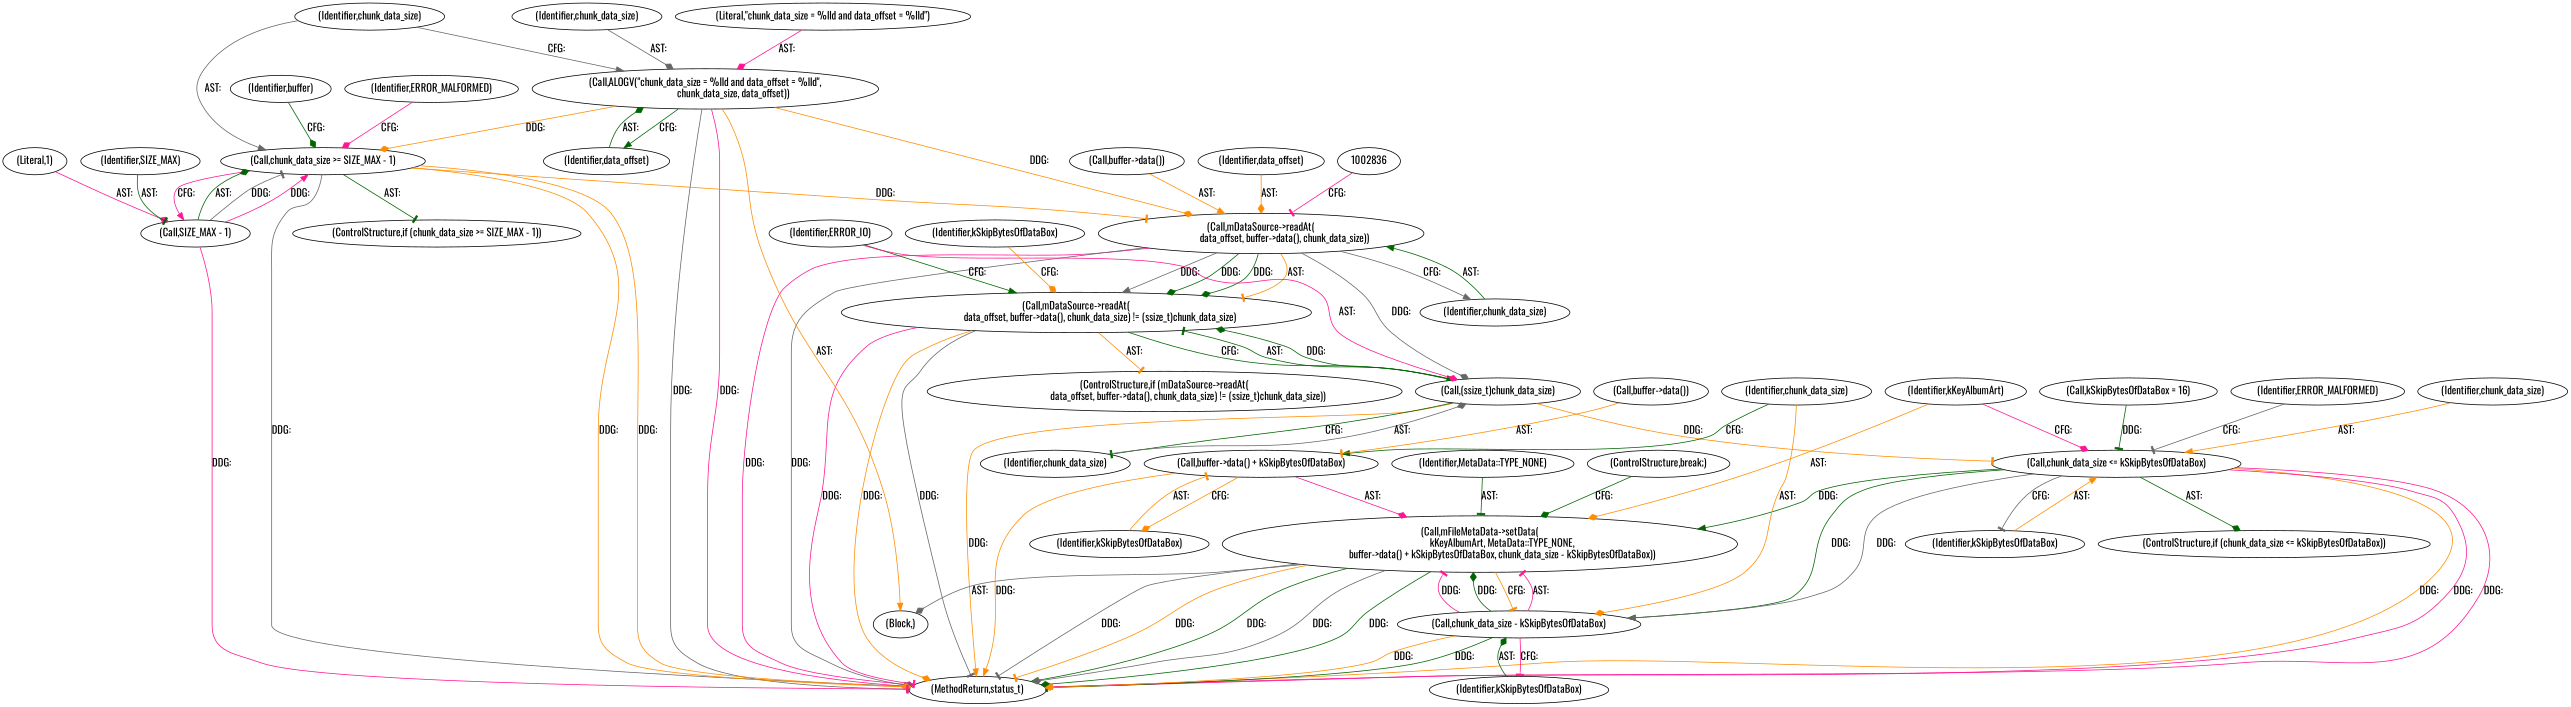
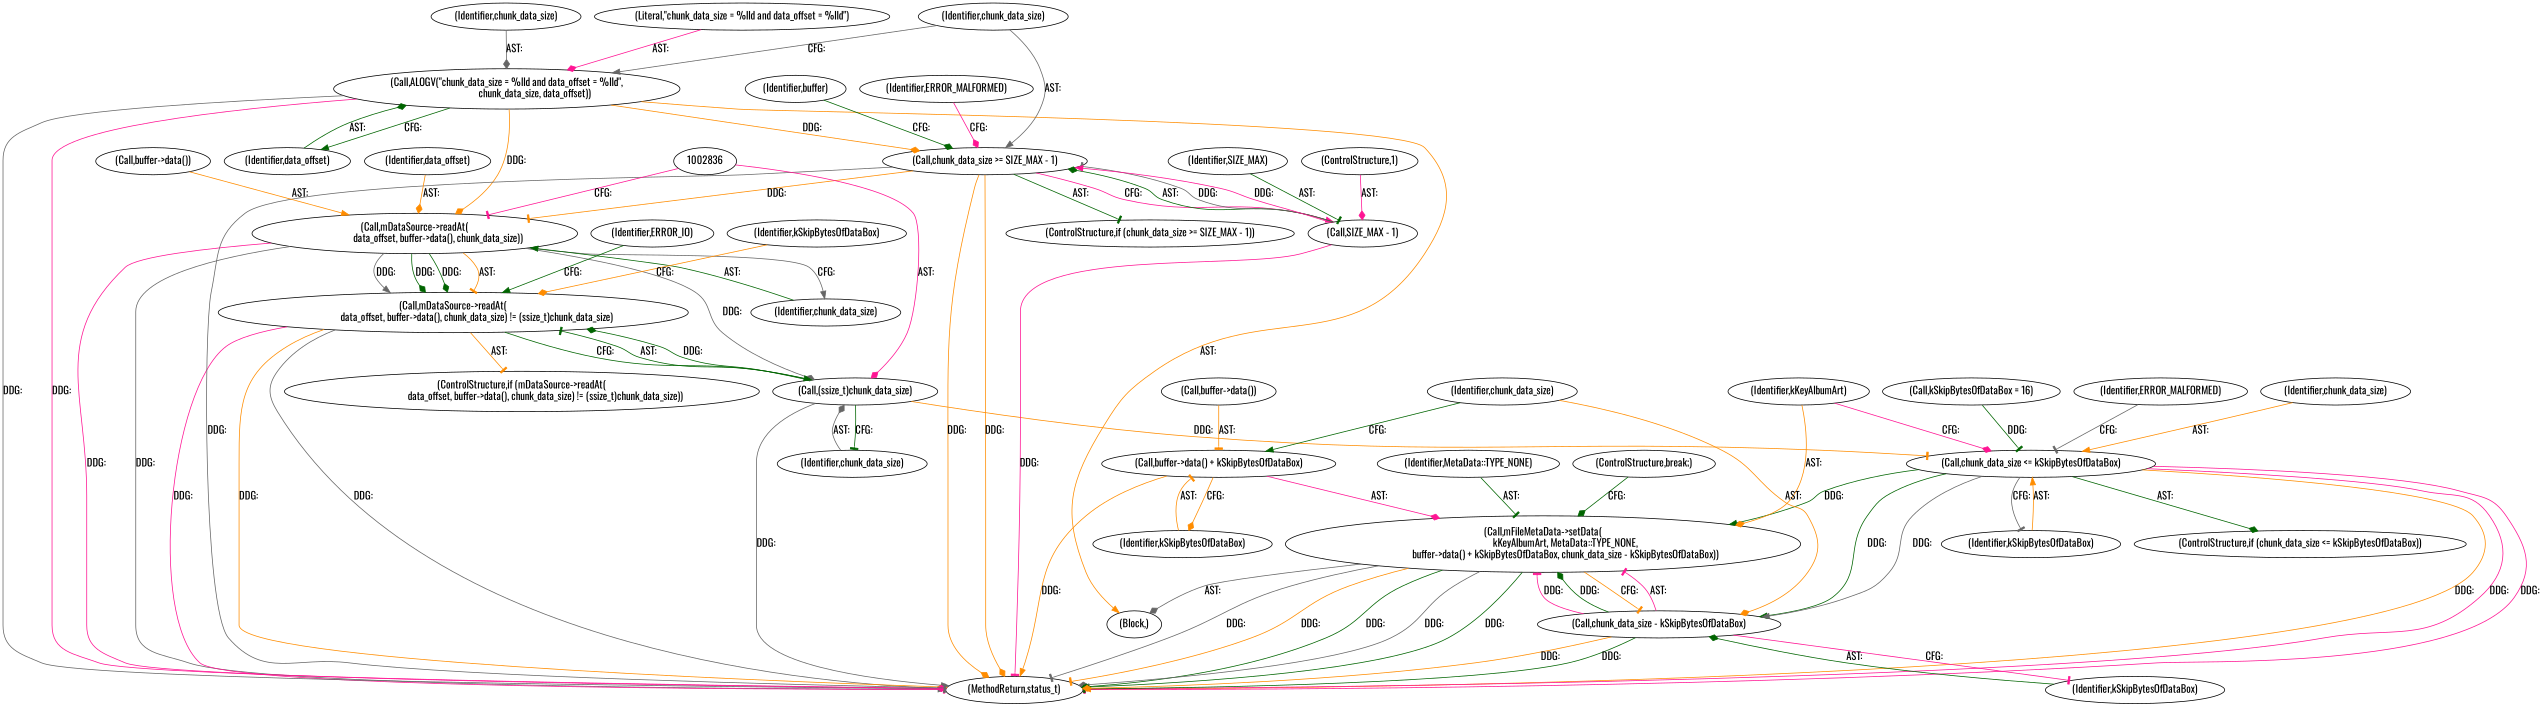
(35, 161) -> (1360, 161)
(1160, 263) -> (907, 208)
(1103, 425) -> (756, 601)
